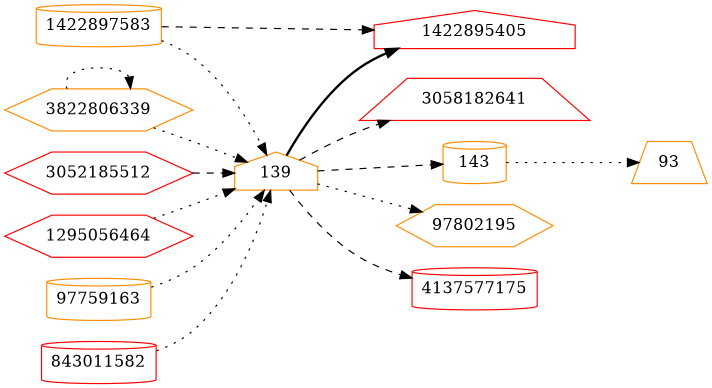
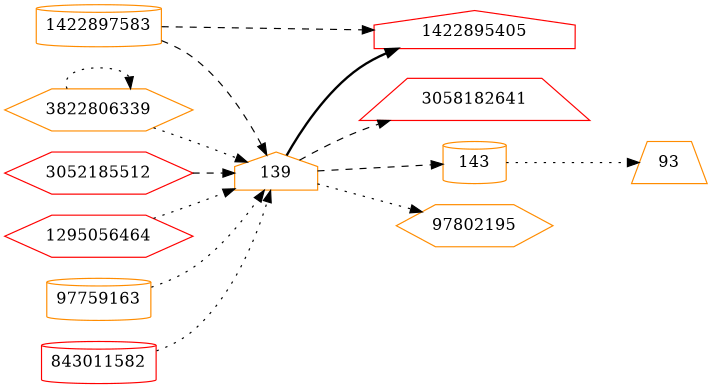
(220, 83) -> (220, 83)
(475, 289) -> none
